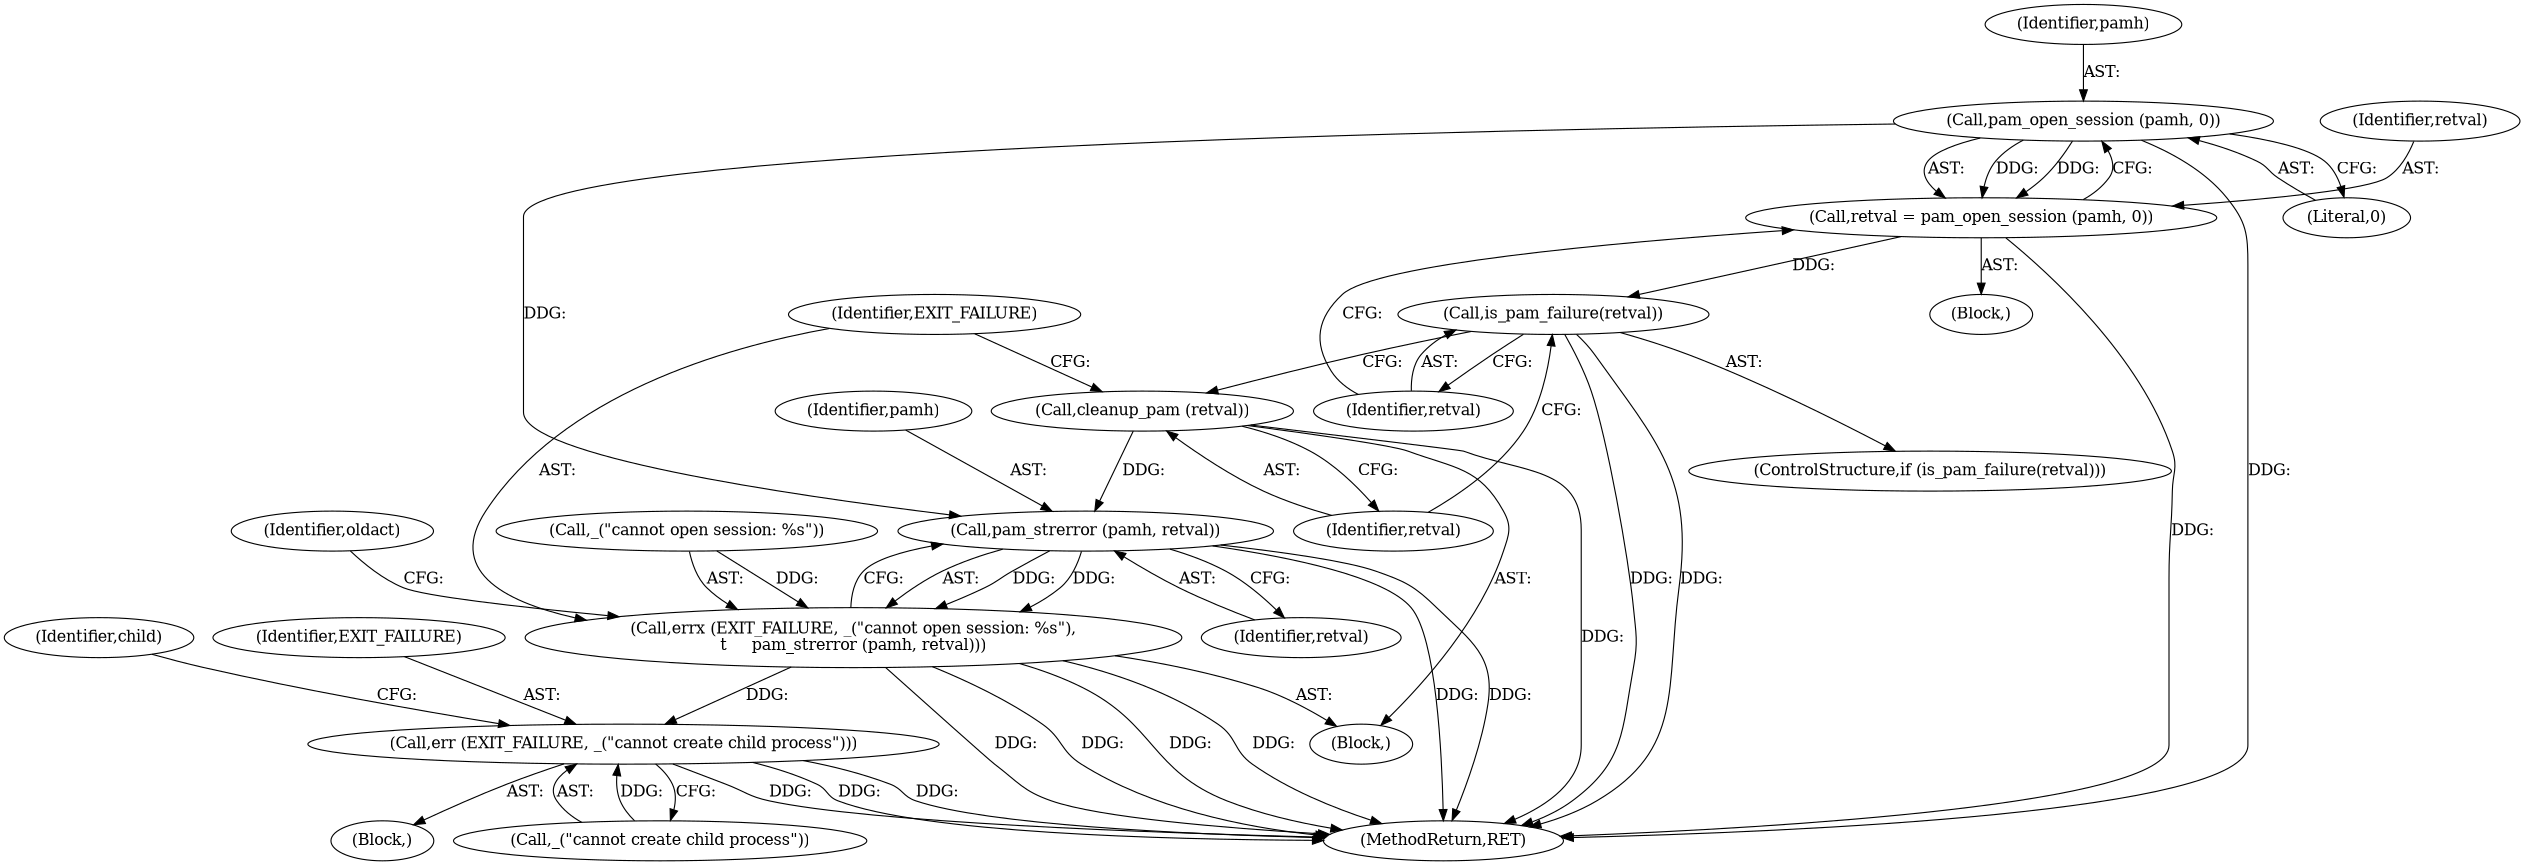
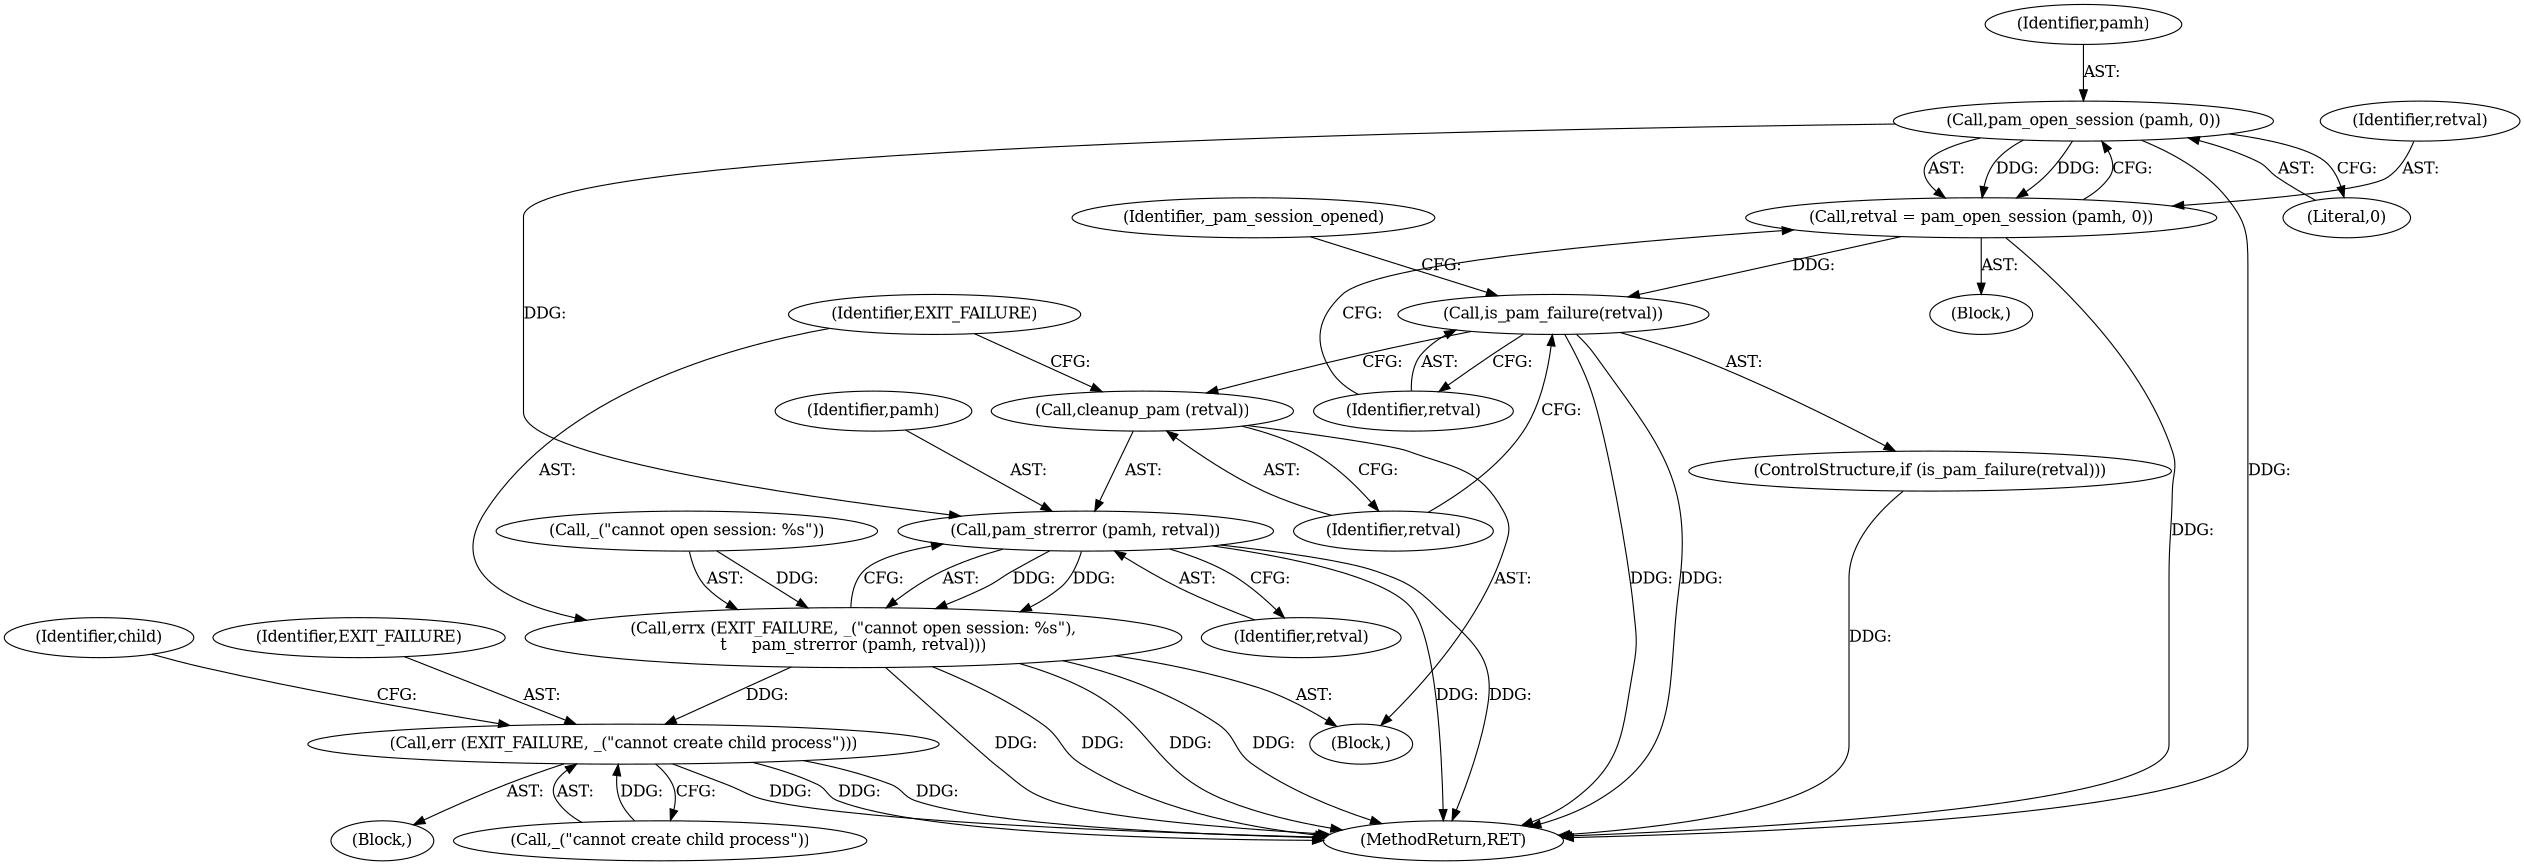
none -> (1253, 218)
(1146, 471) -> (1146, 471)
(1577, 506) -> (1843, 761)
(332, 531) -> none
